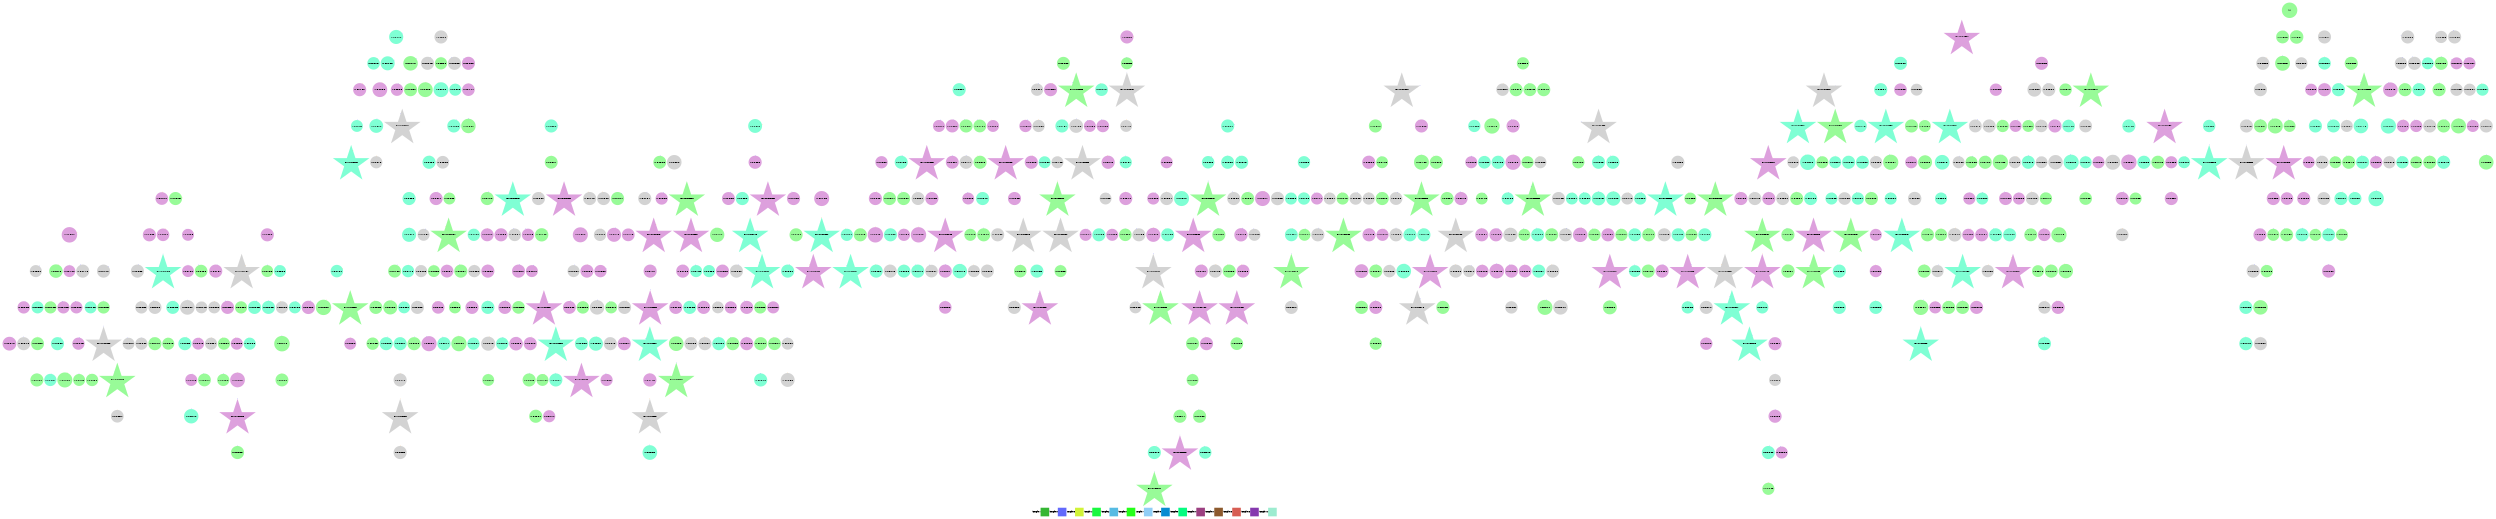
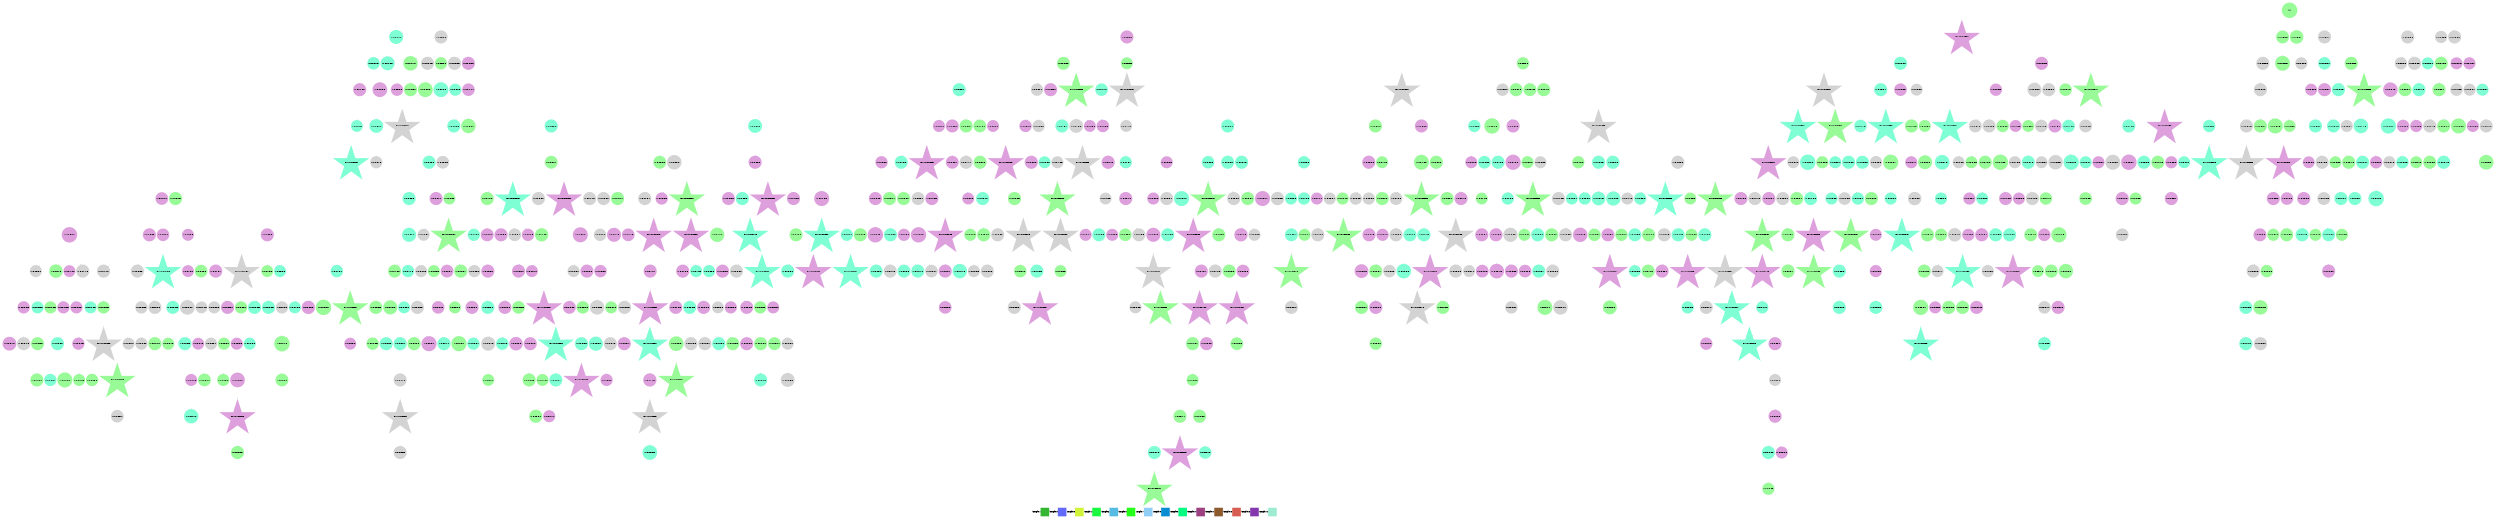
(1015, 199) -> (1015, 199)
